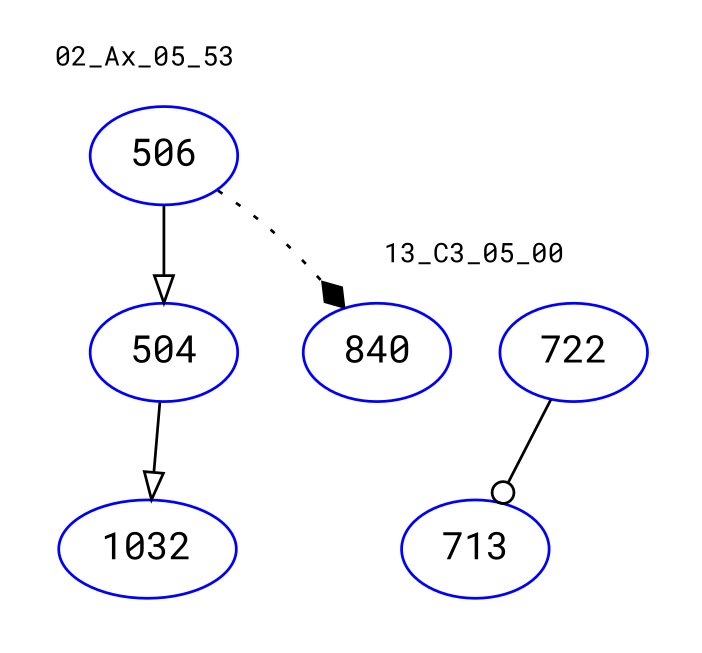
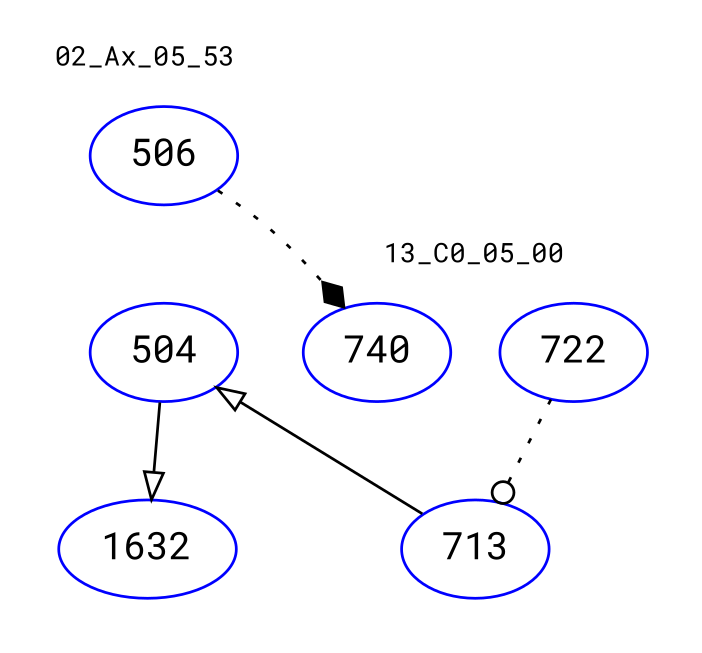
(164, 241) -> (331, 458)
(475, 255) -> (475, 255)
(377, 352) -> (377, 352)
(530, 441) -> (530, 441)
(148, 549) -> (148, 549)
